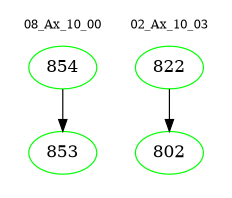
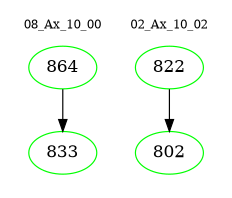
(169, 25) -> (169, 25)
(63, 68) -> (63, 68)
(63, 153) -> (63, 153)
